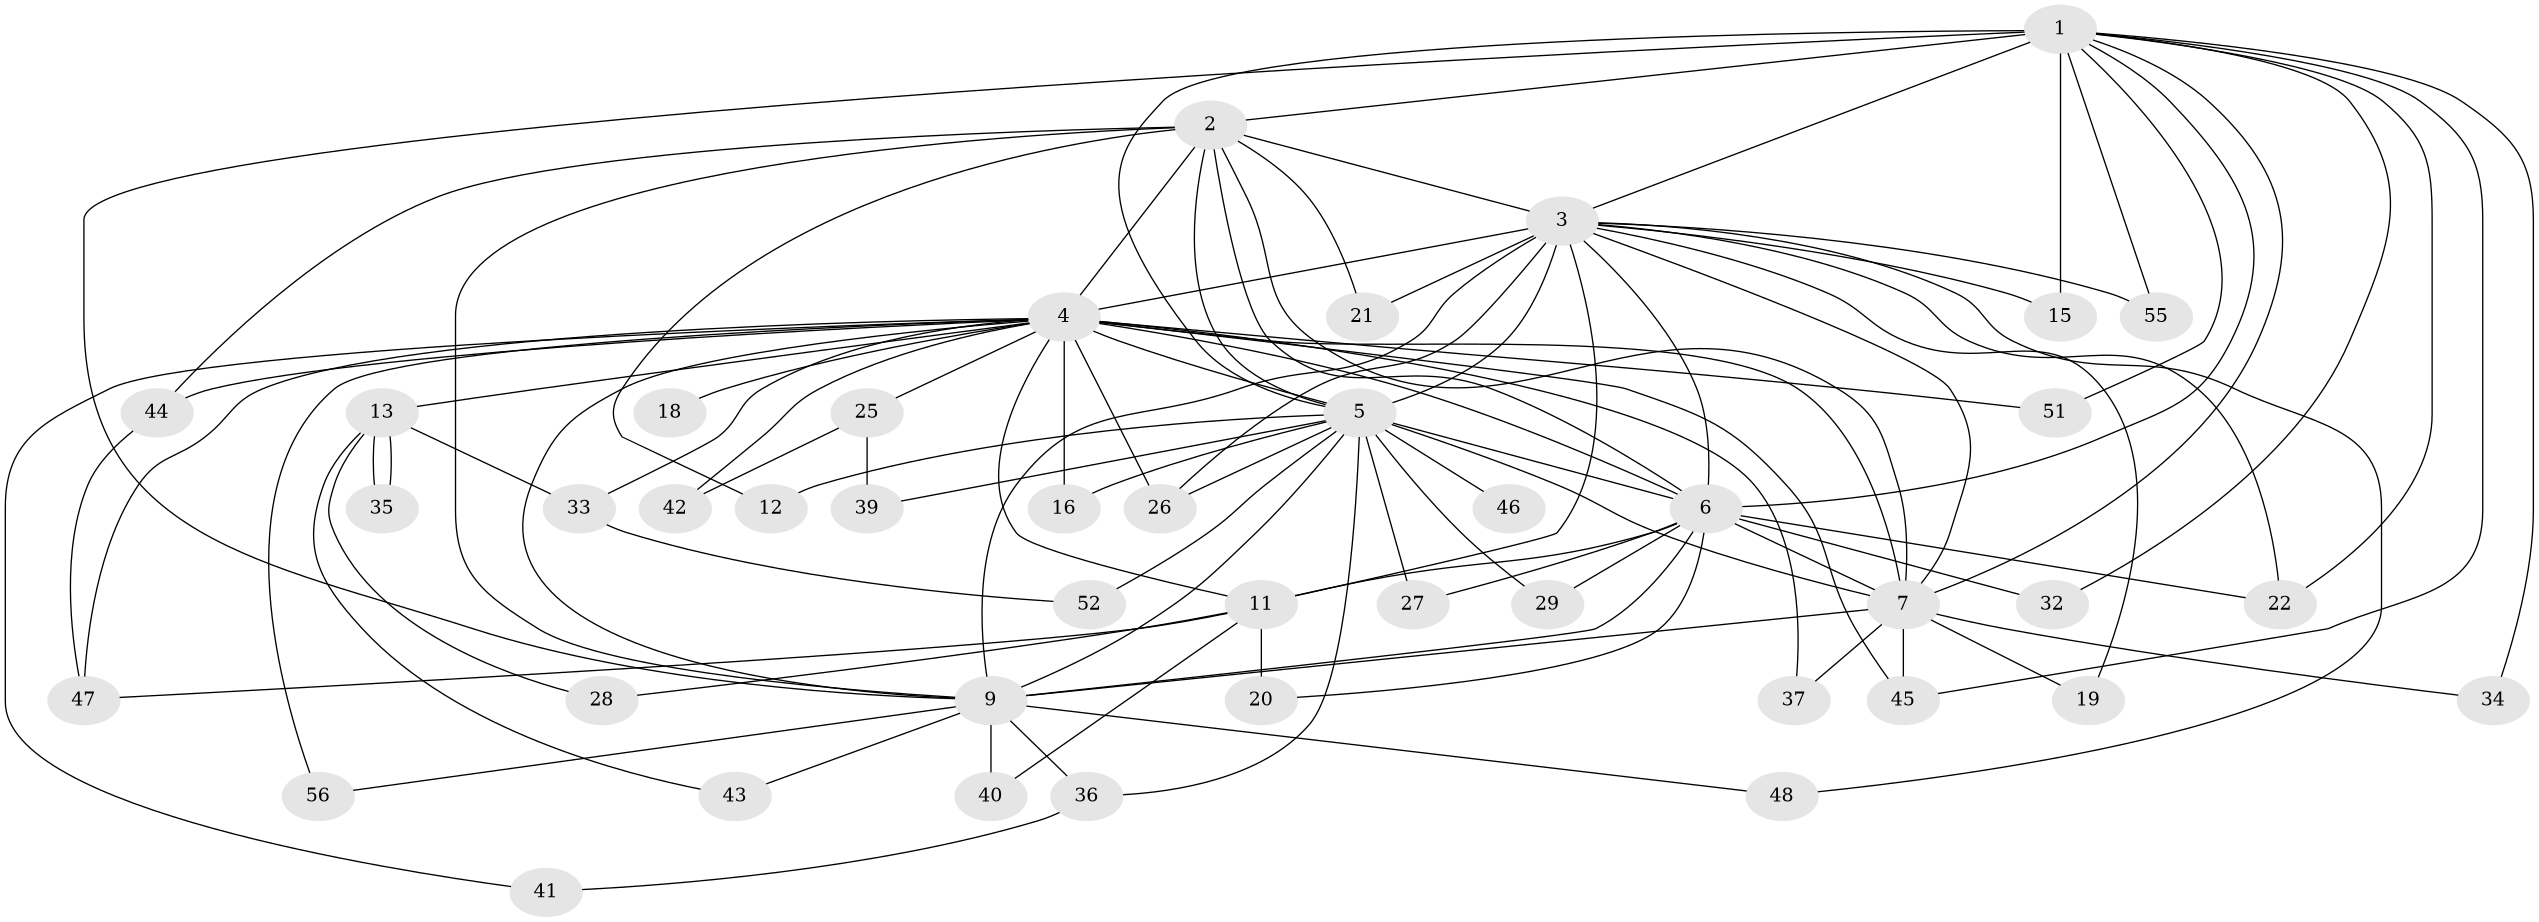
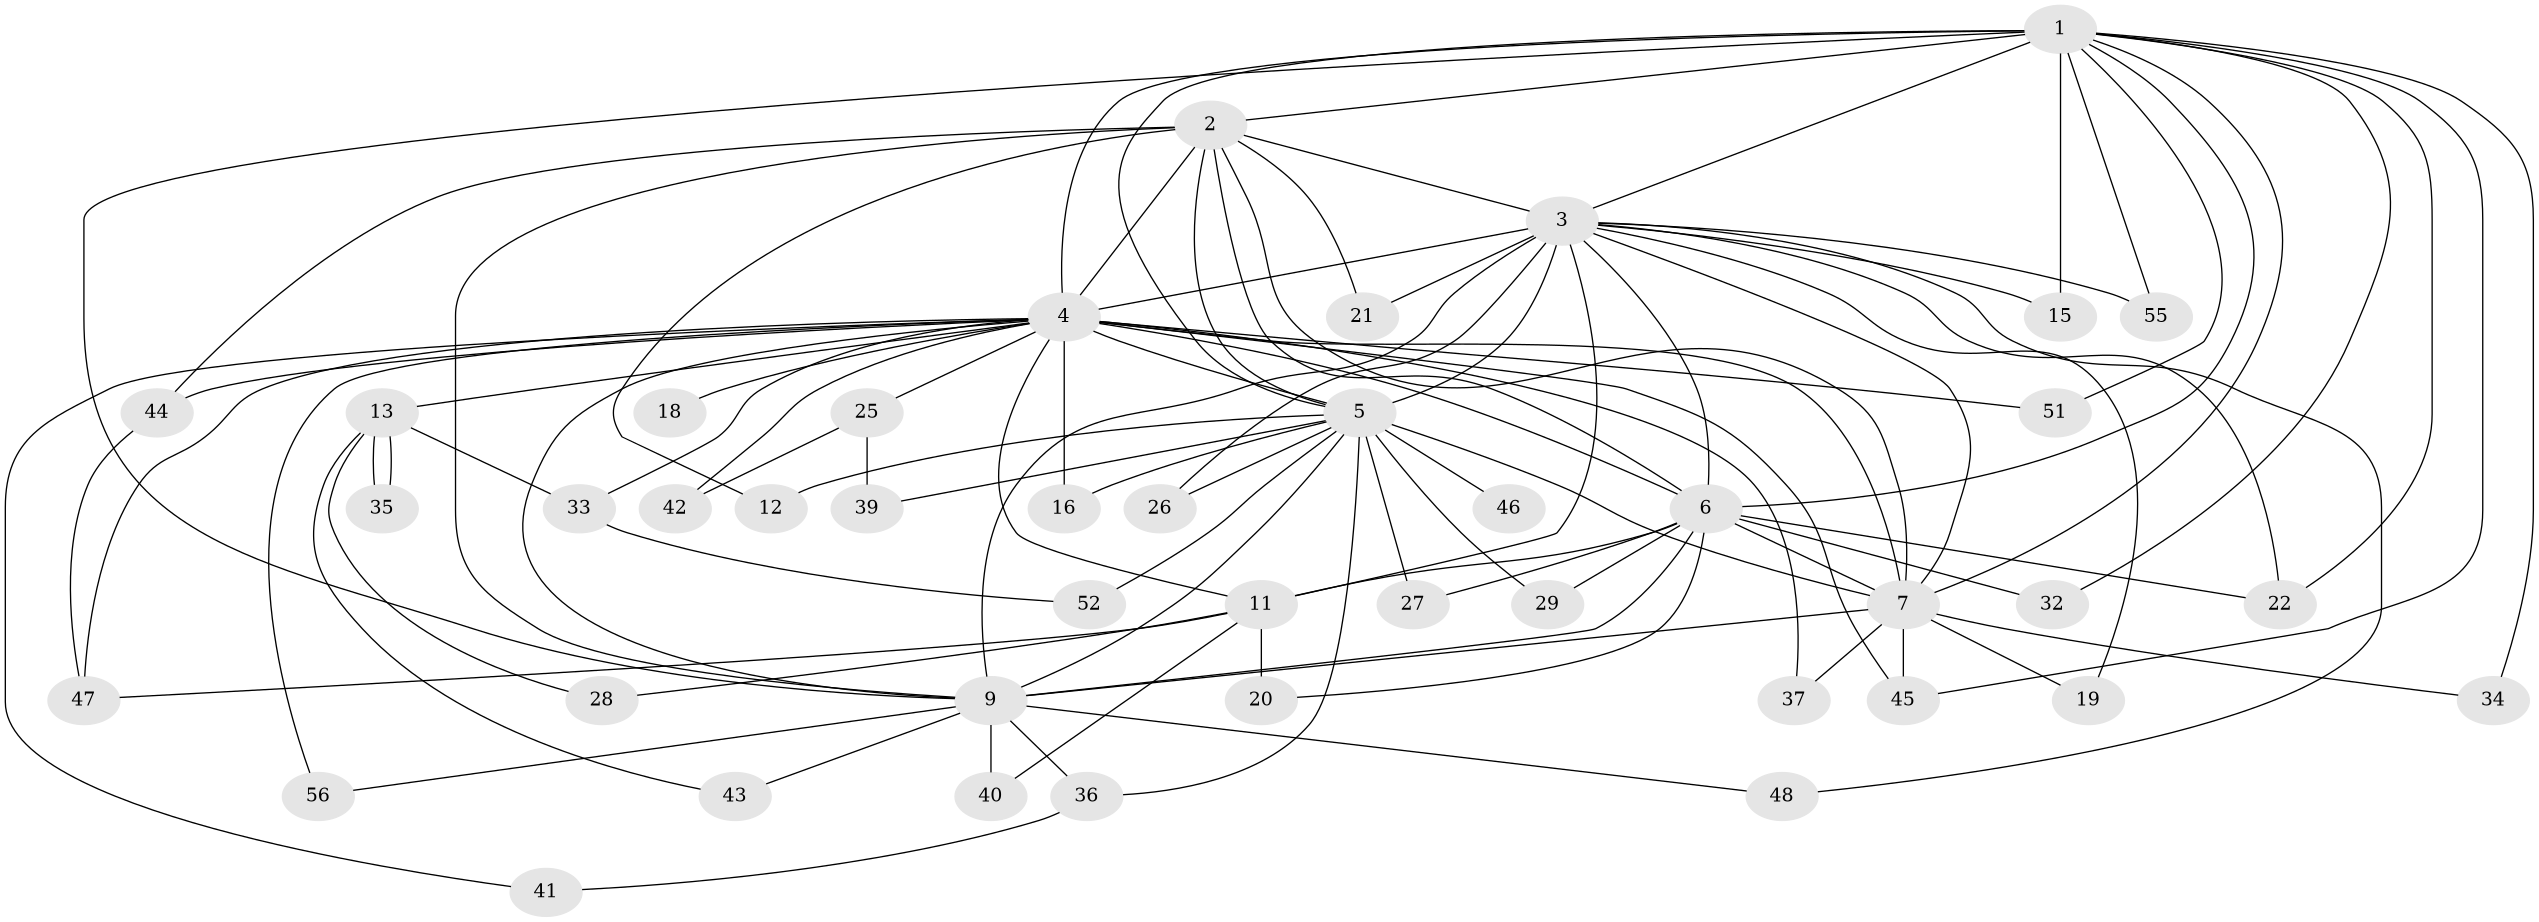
(1110, 409) -> (1466, 49)
(1533, 461) -> none
